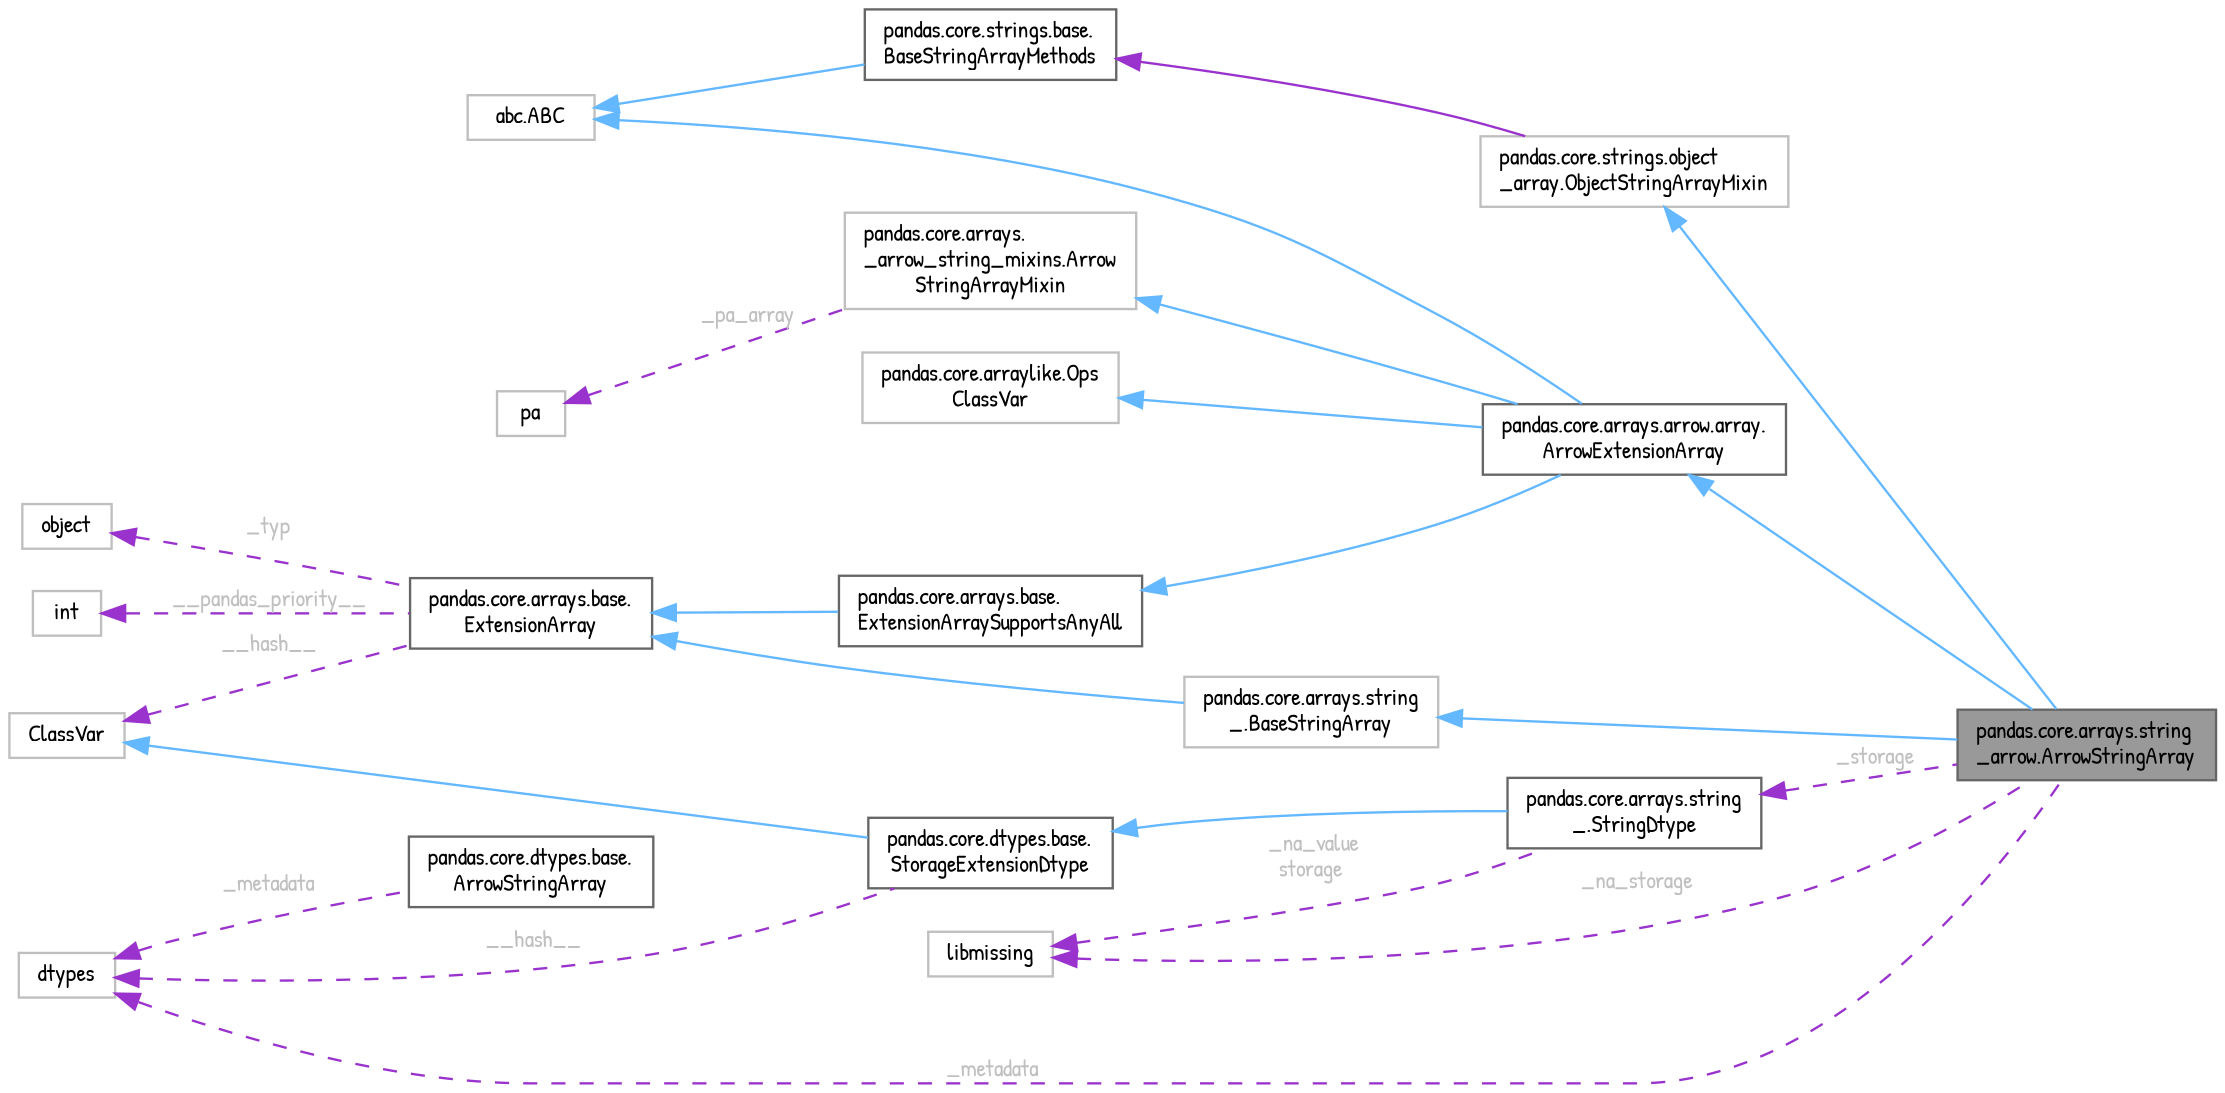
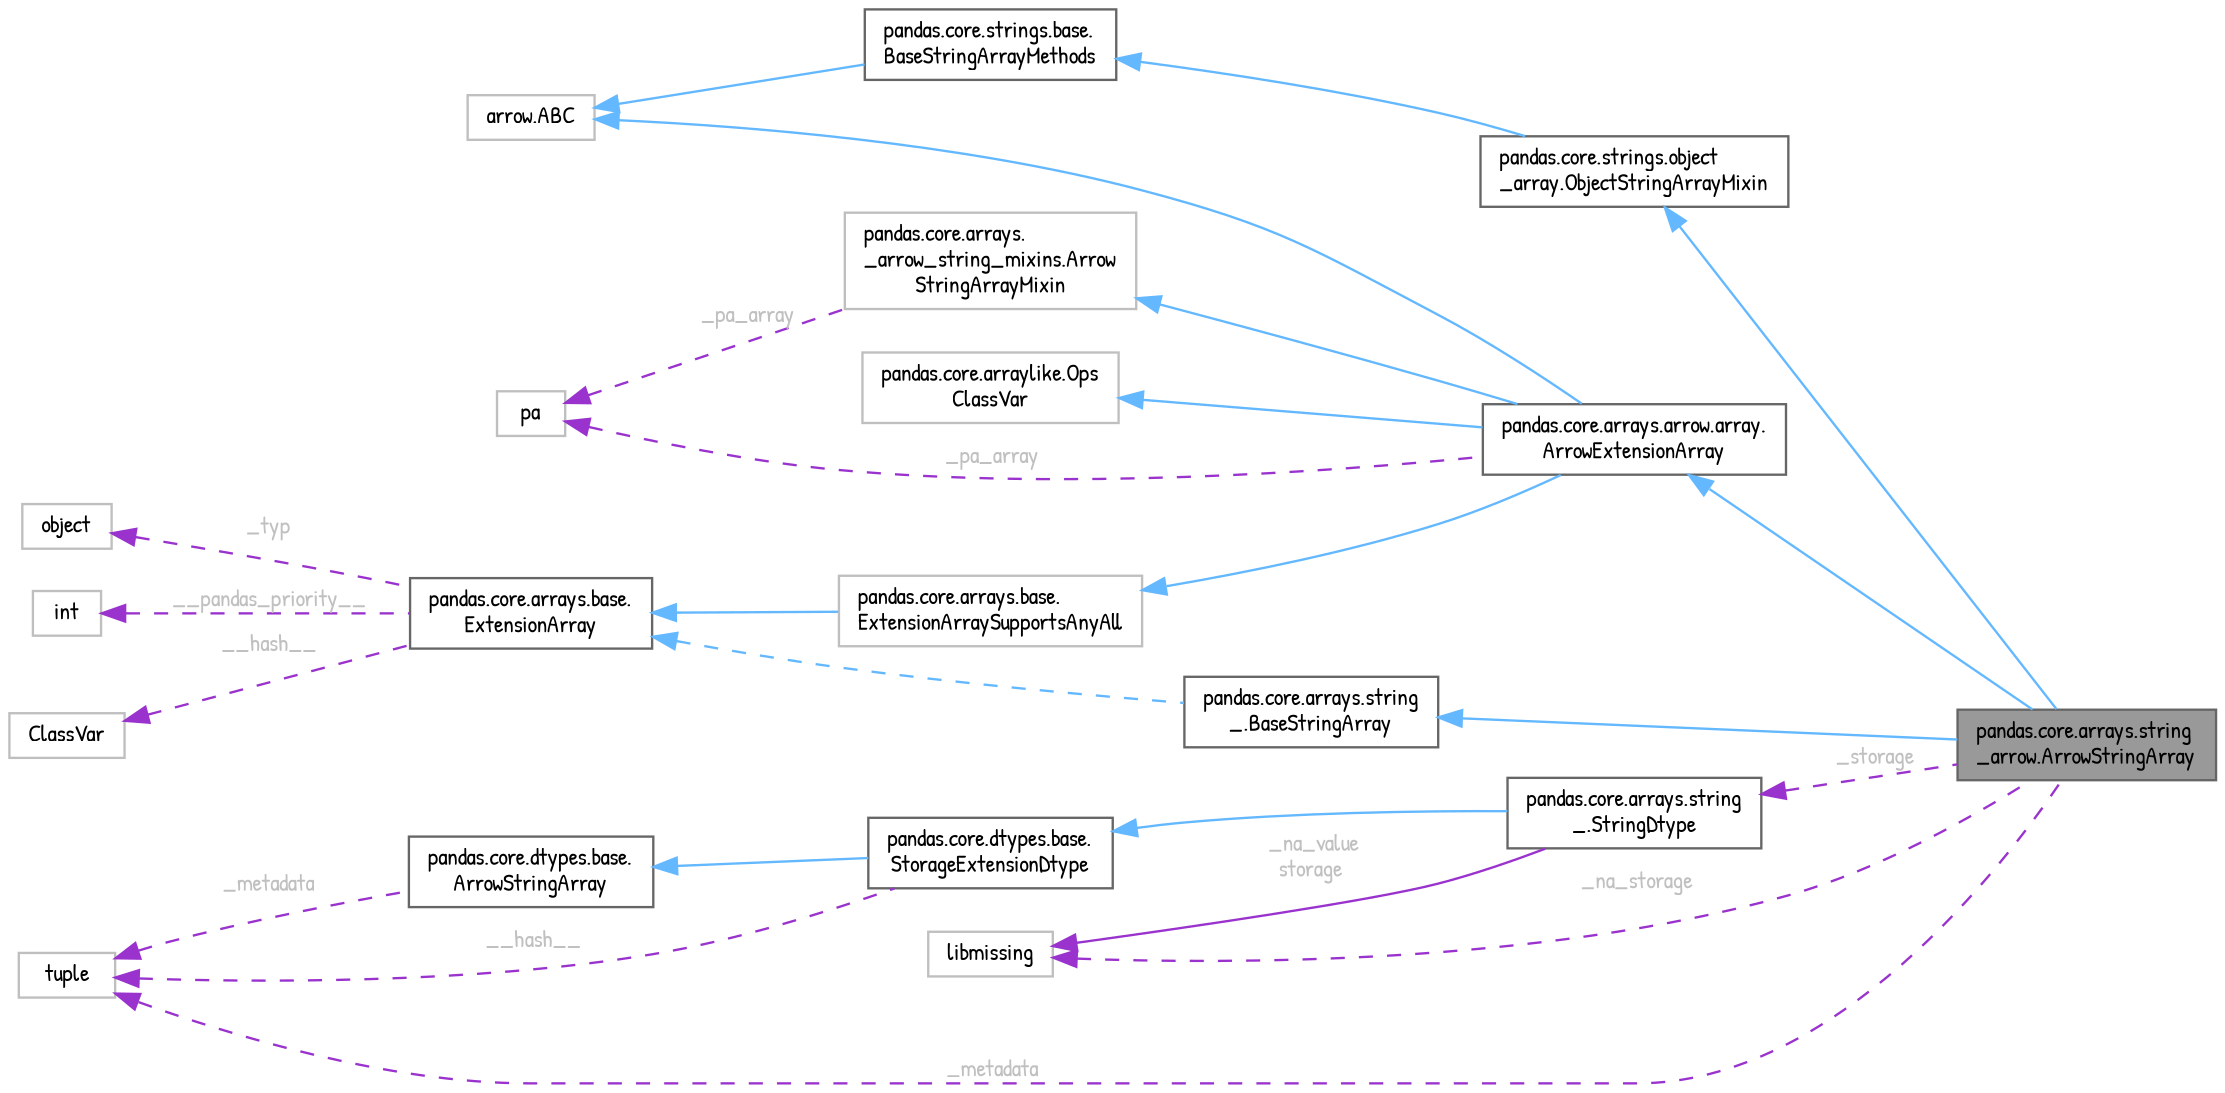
(1334, 92) -> (1334, 92)
(531, 117) -> (531, 117)
(1634, 172) -> (1634, 172)
none -> (1034, 479)
(991, 611) -> (991, 611)
(929, 679) -> (929, 679)
(1311, 712) -> (1311, 712)
(508, 792) -> (773, 862)
(1313, 908) -> (1313, 908)
(67, 975) -> (67, 975)
